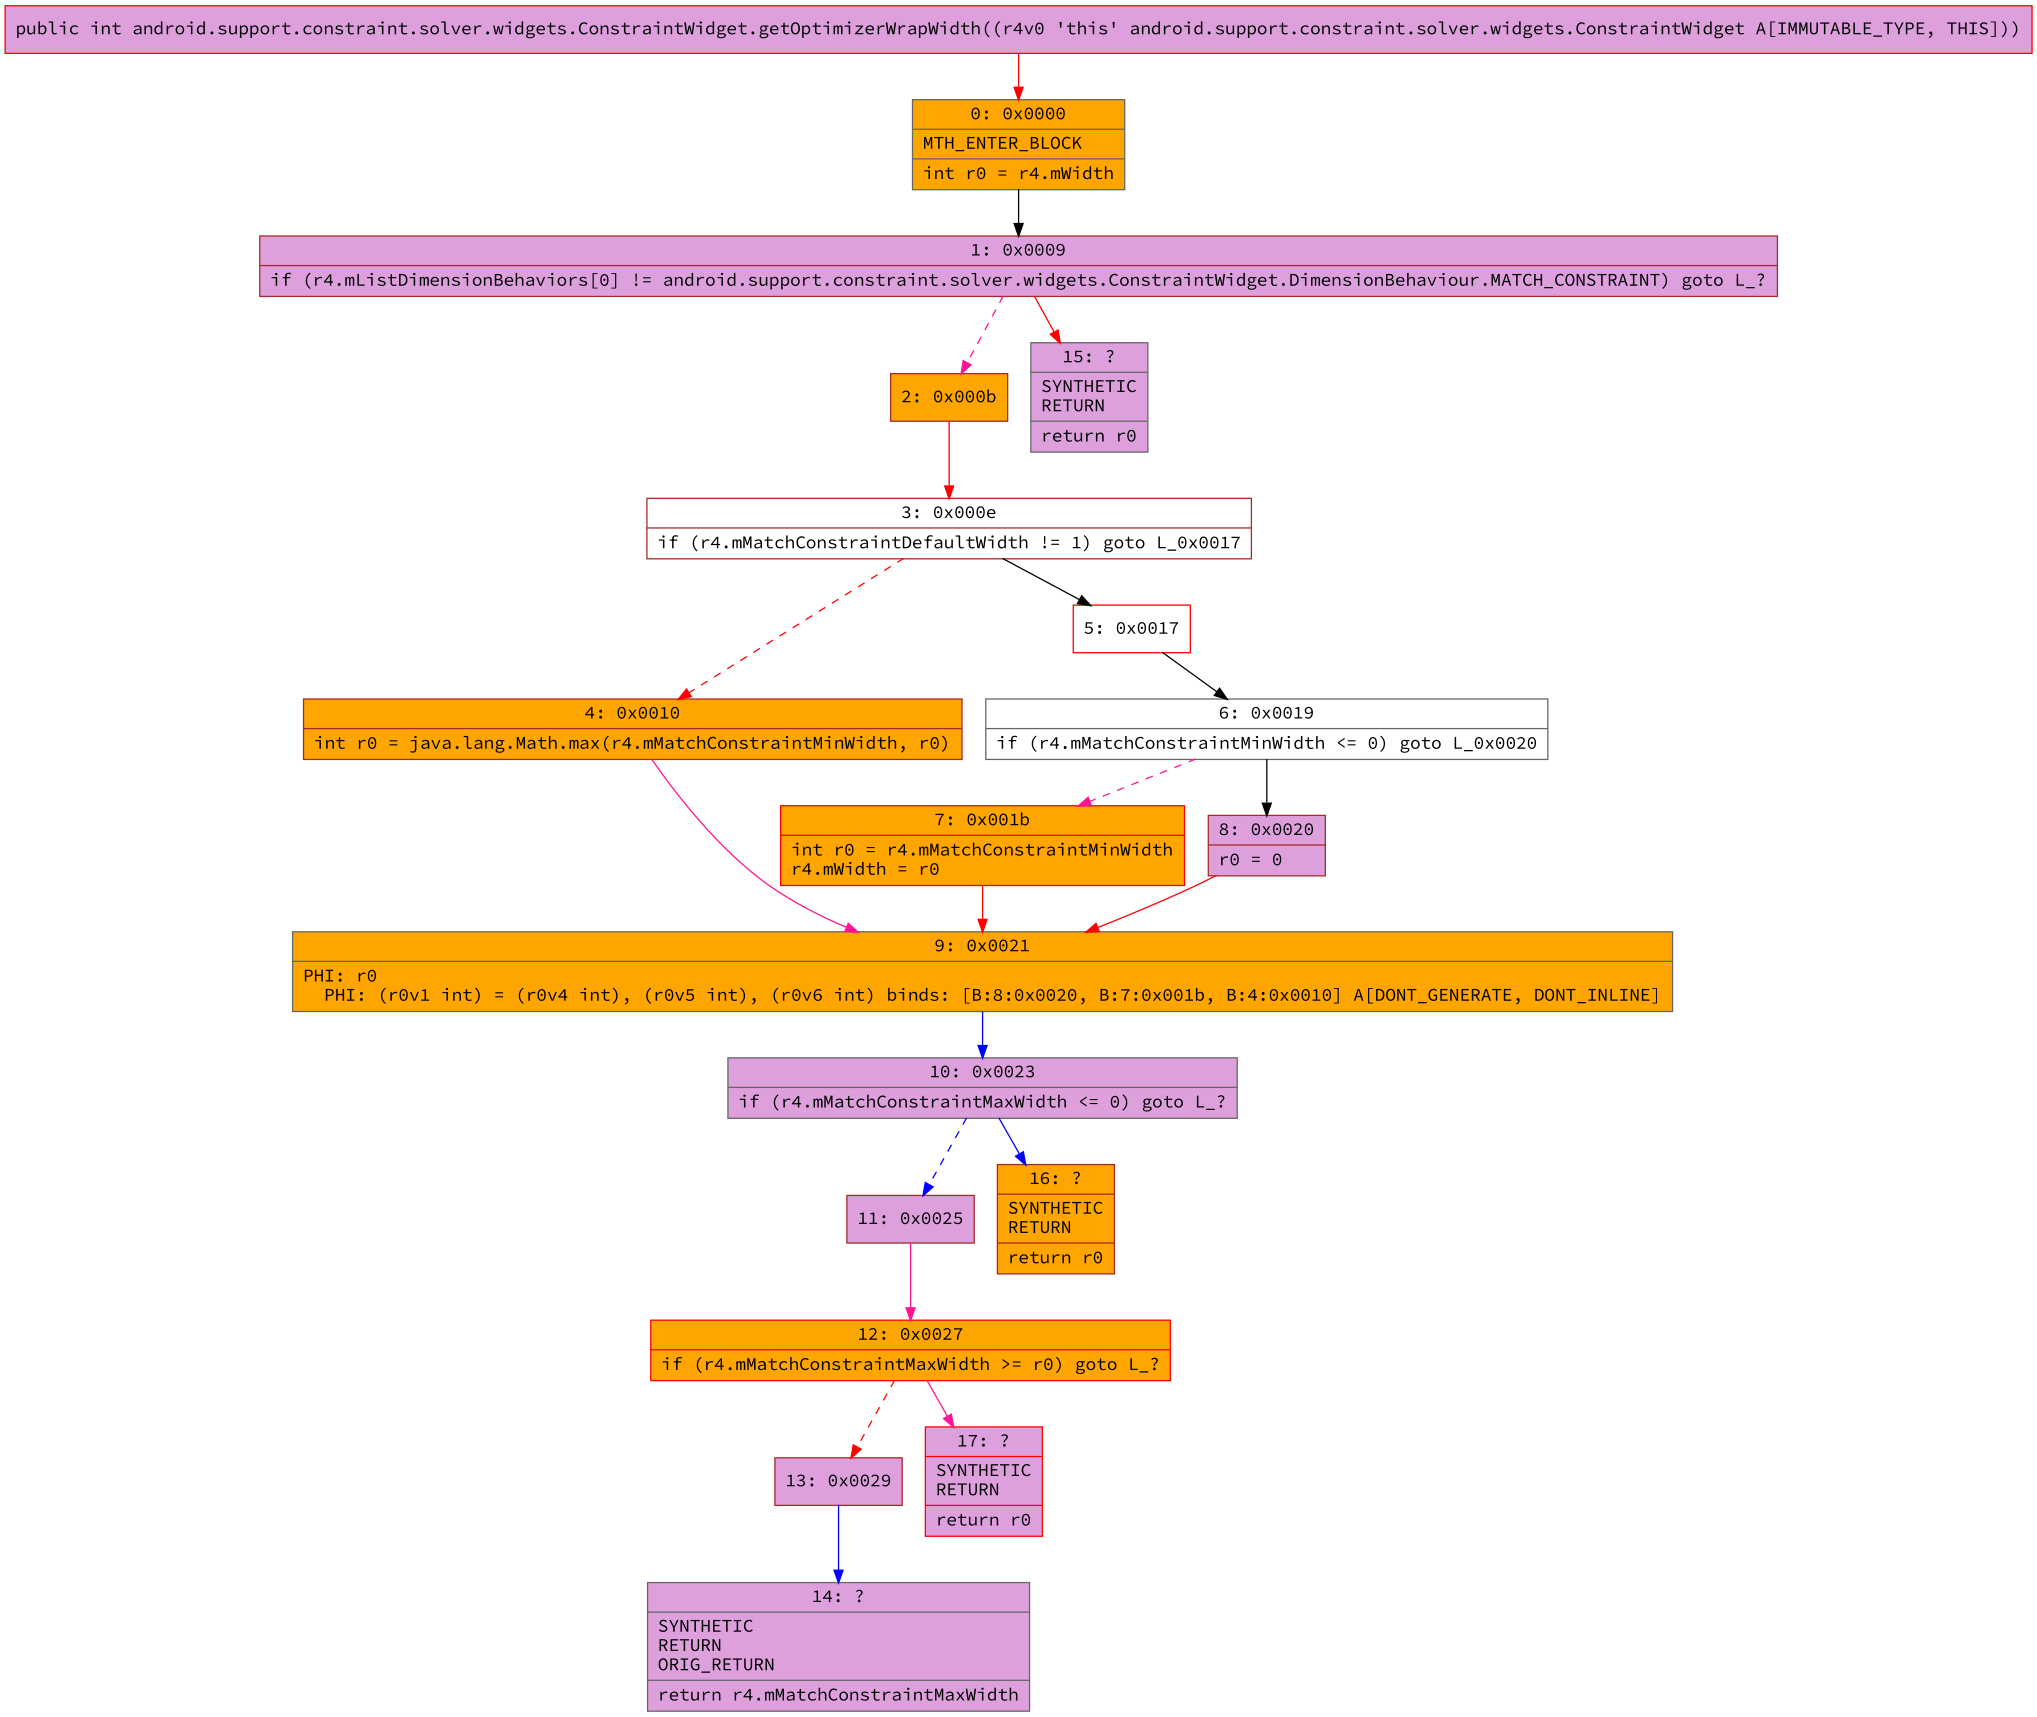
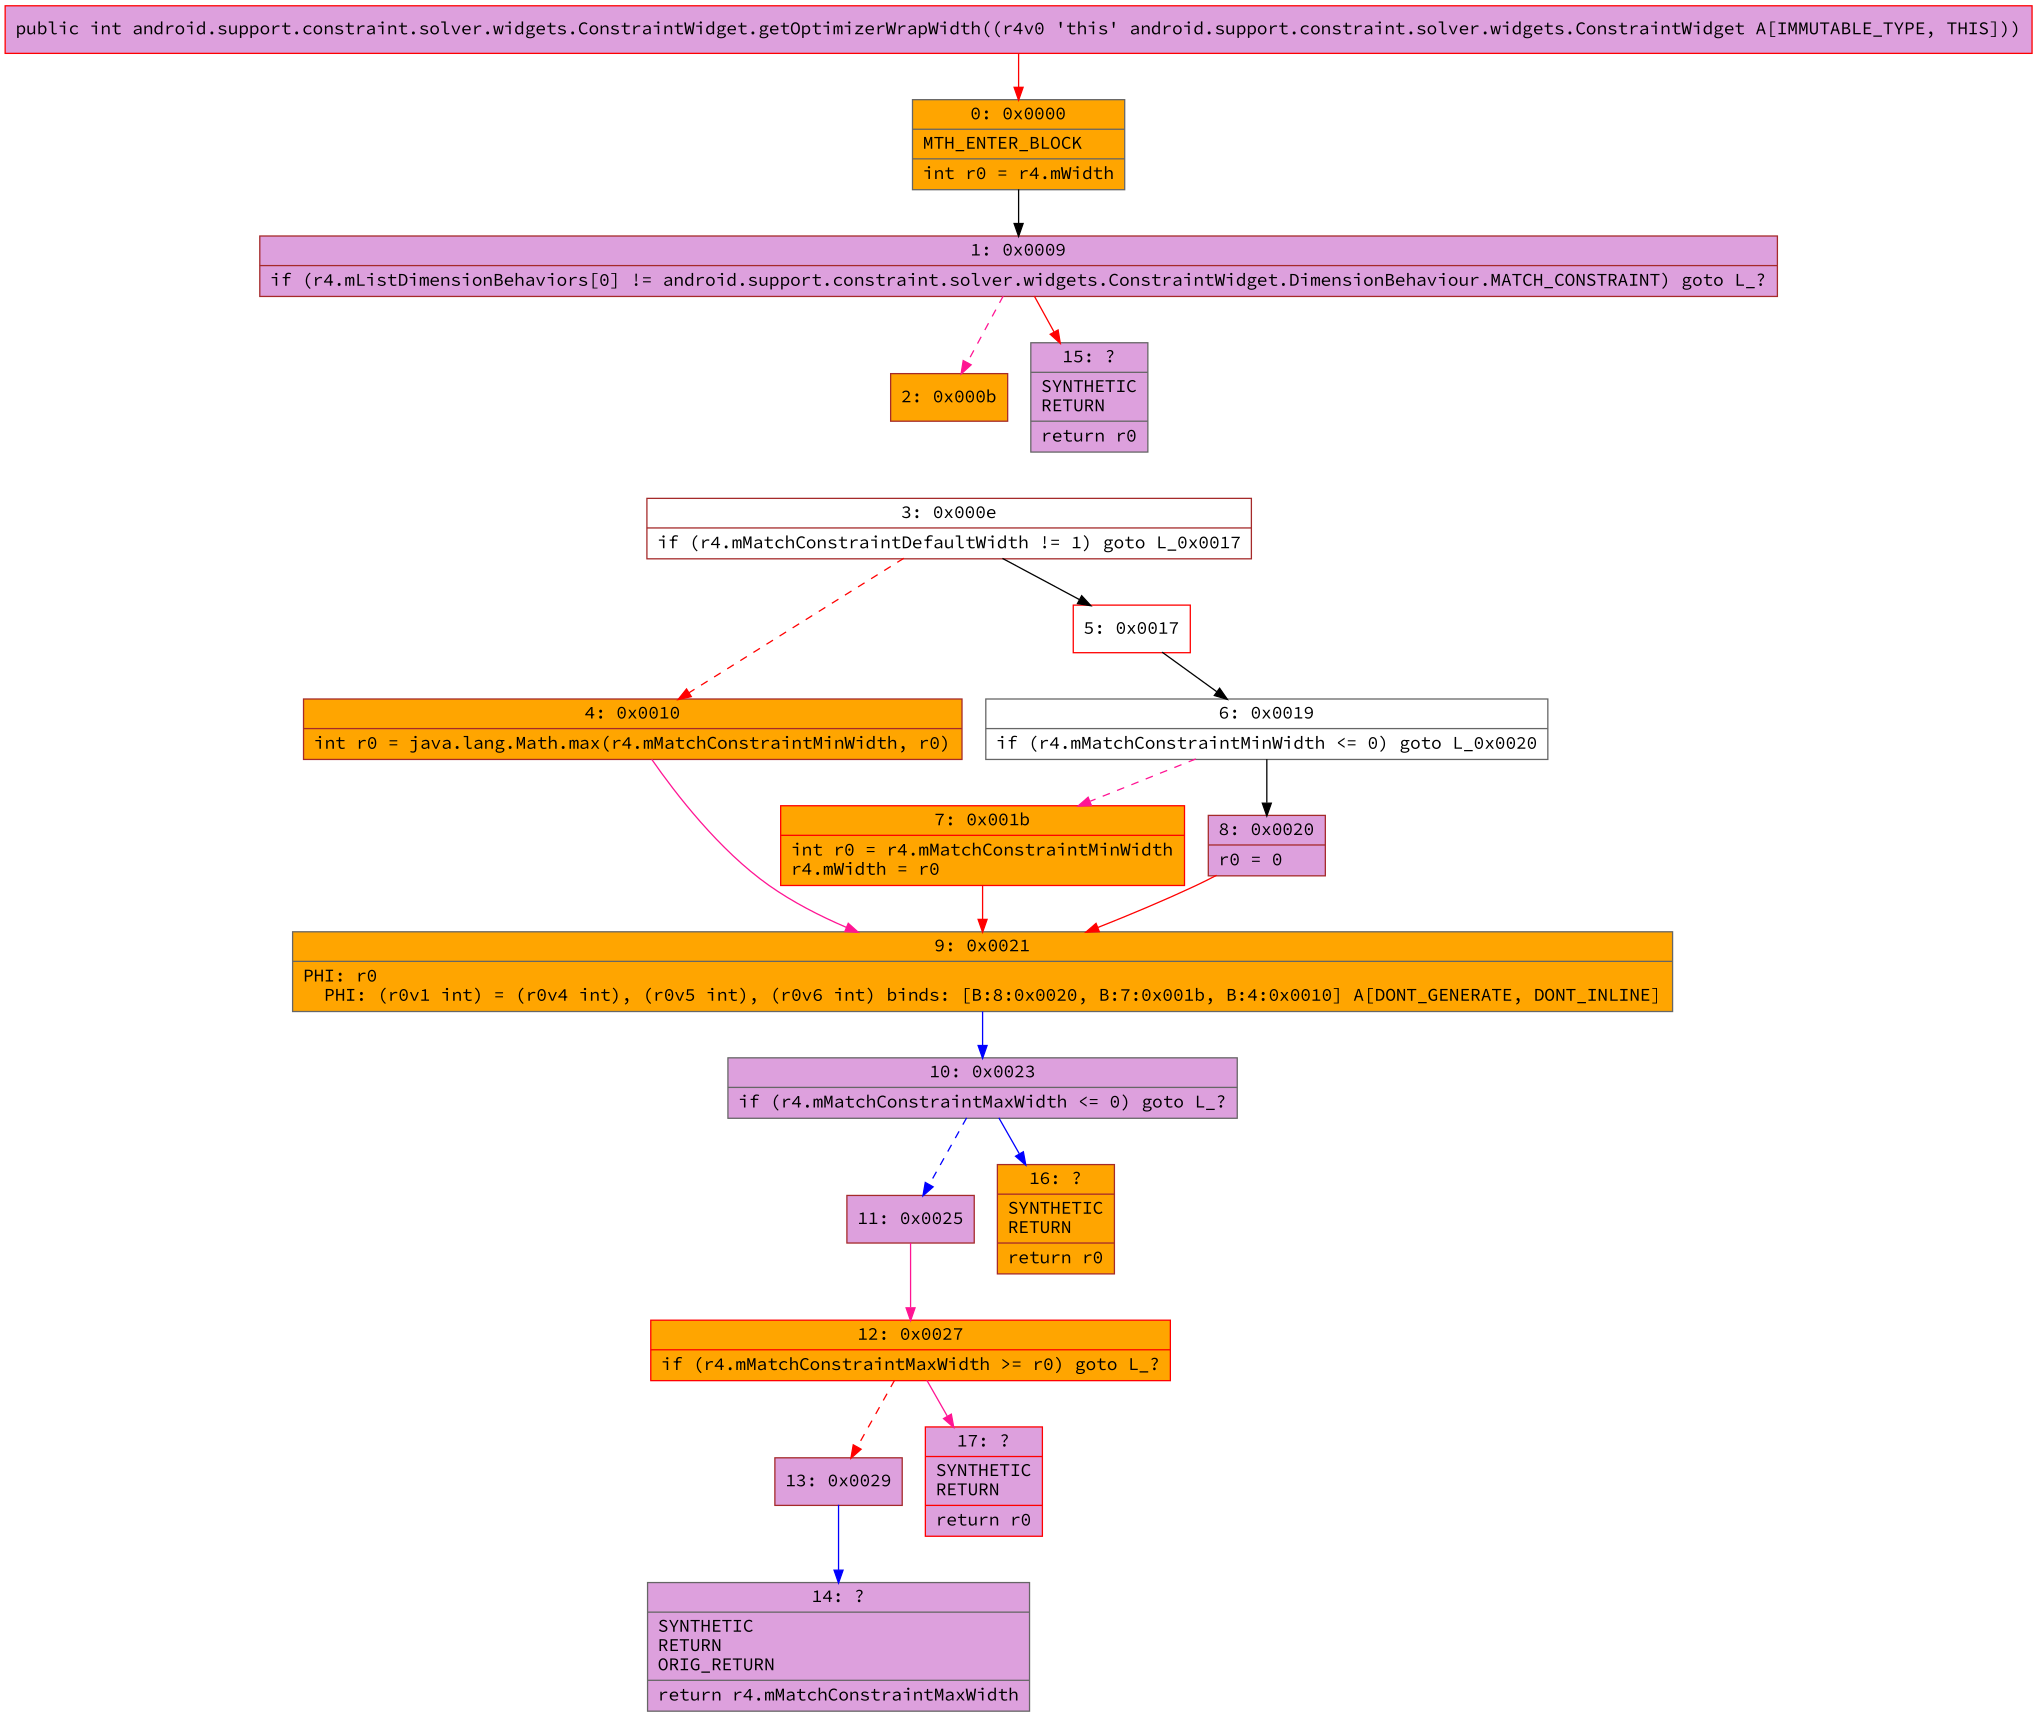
(949, 453) -> none
